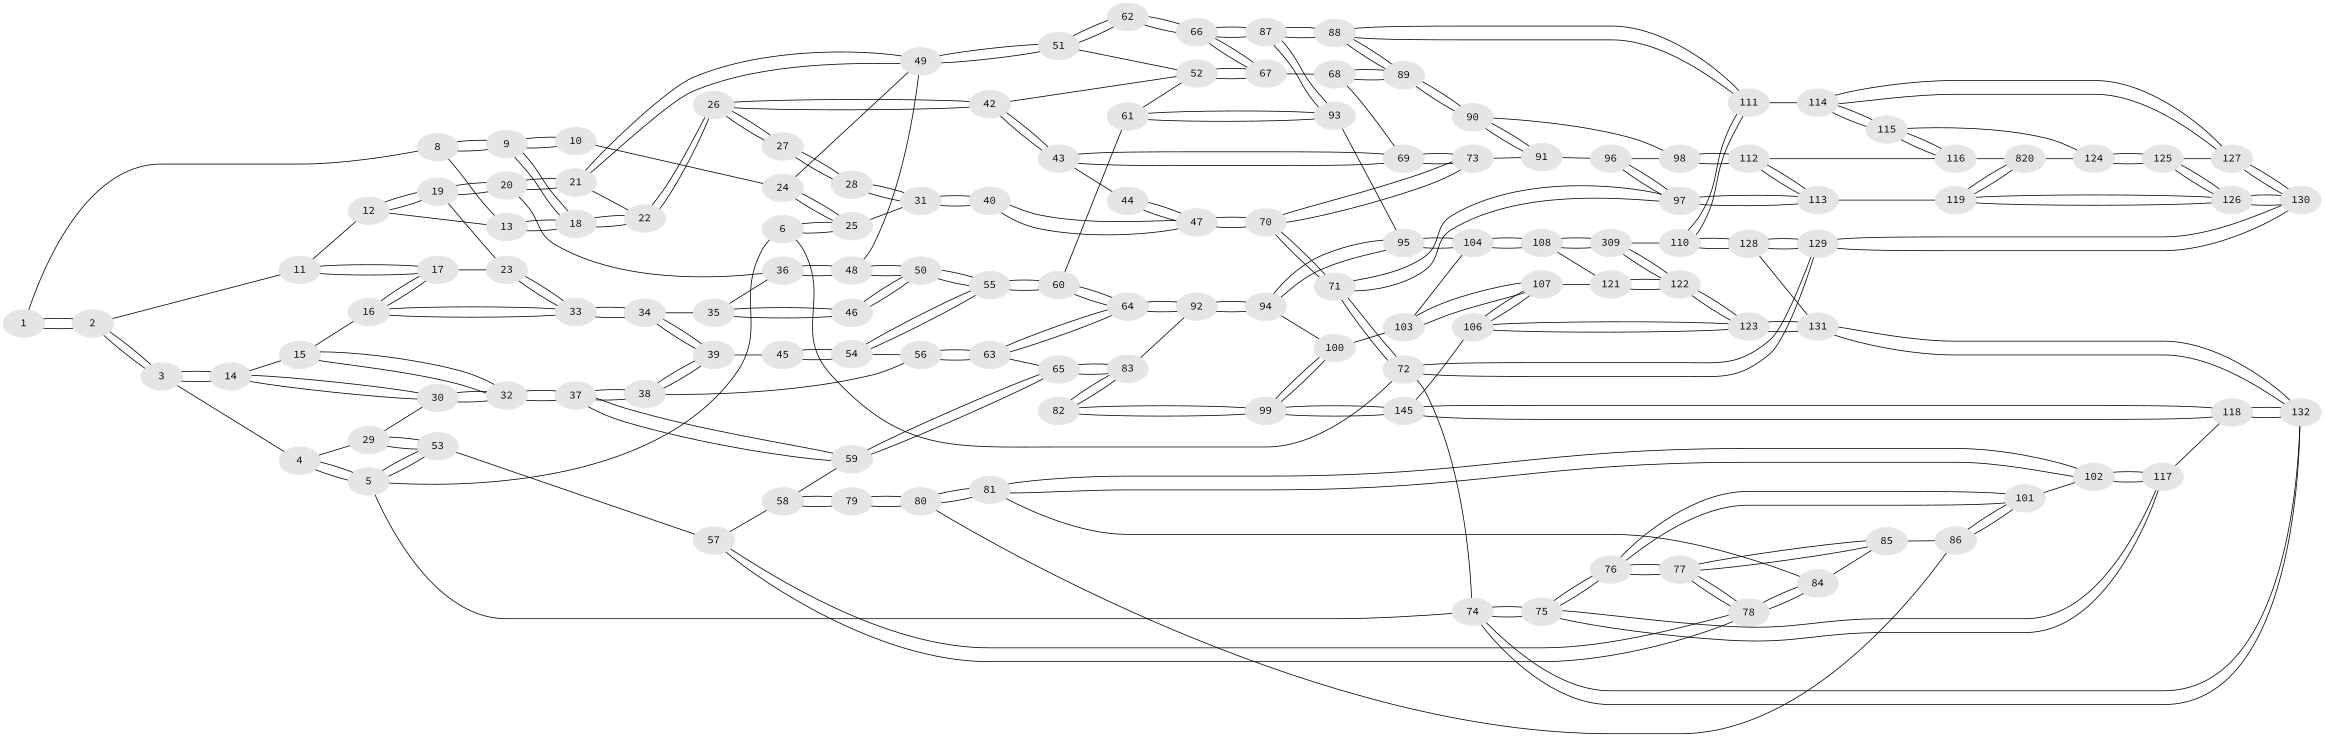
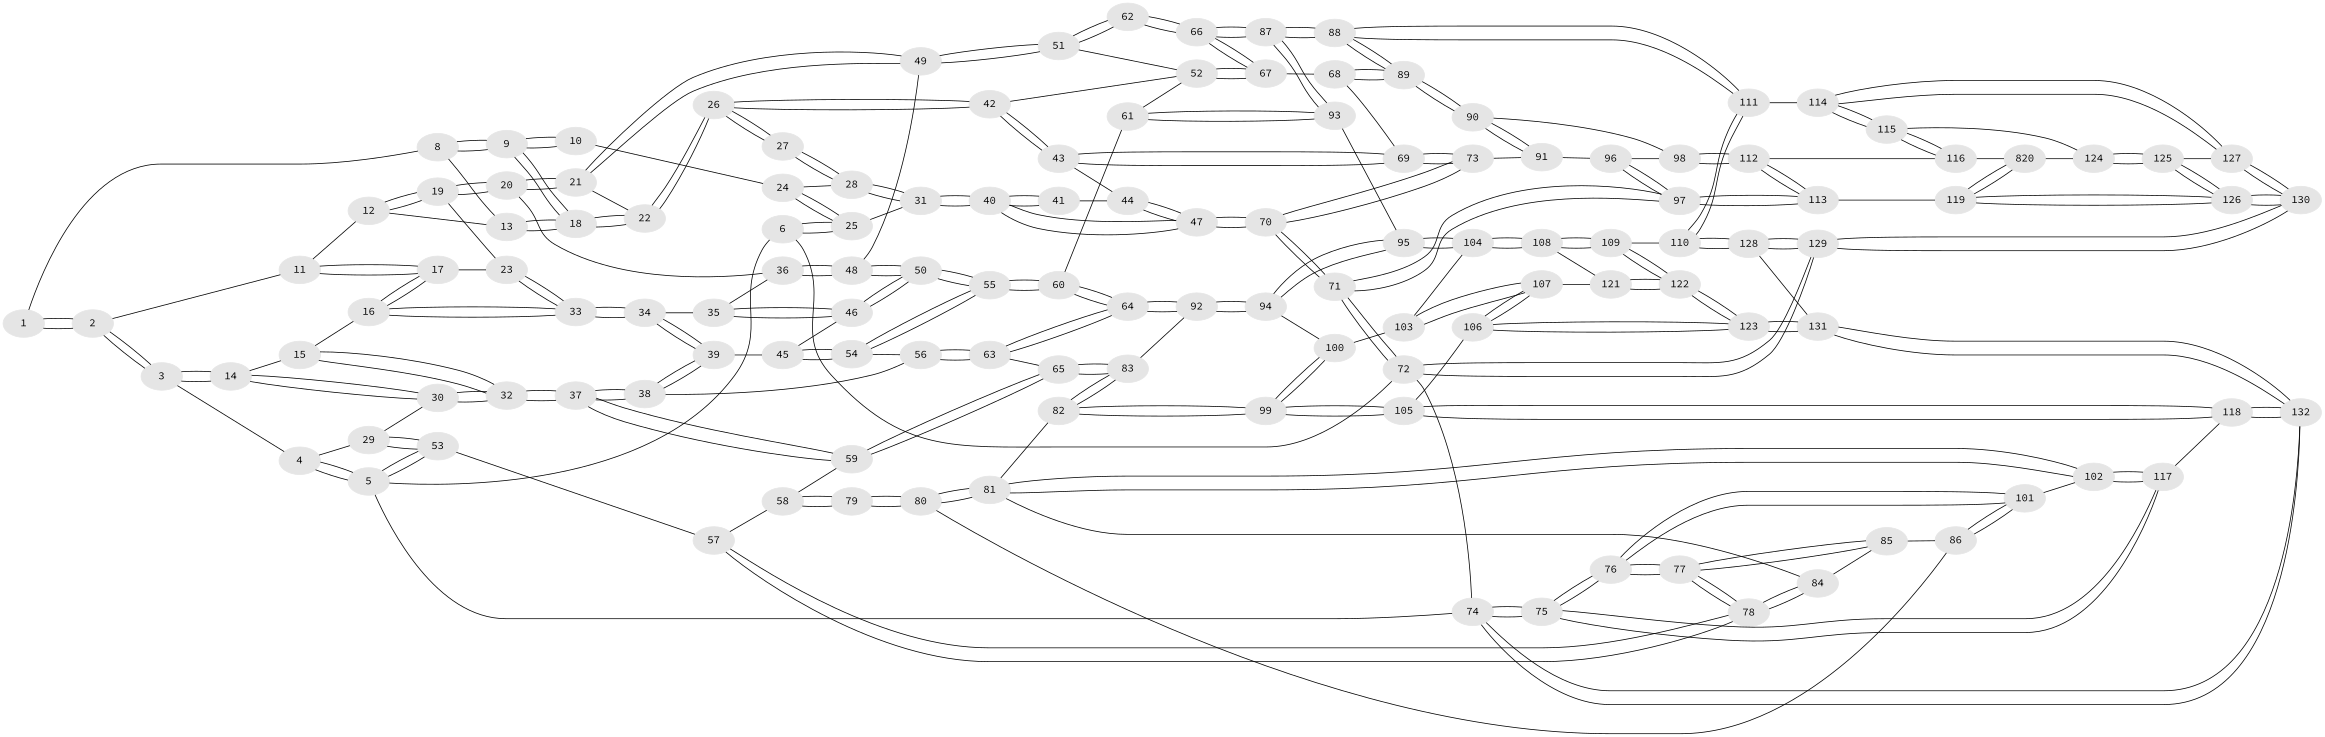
(852, 125) -> (817, 186)
none -> (1059, 201)
(1611, 243) -> (1611, 243)
none -> (818, 333)
(1404, 411) -> (1404, 411)
none -> (1023, 452)
